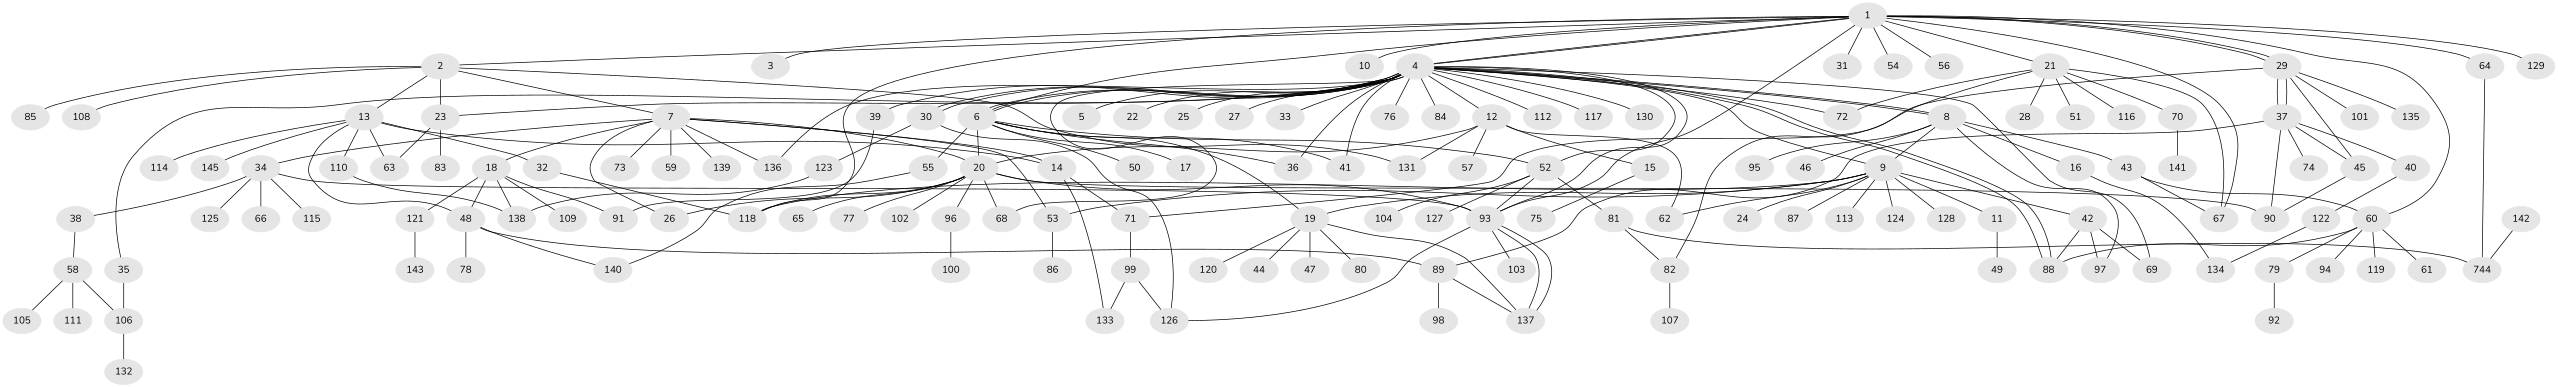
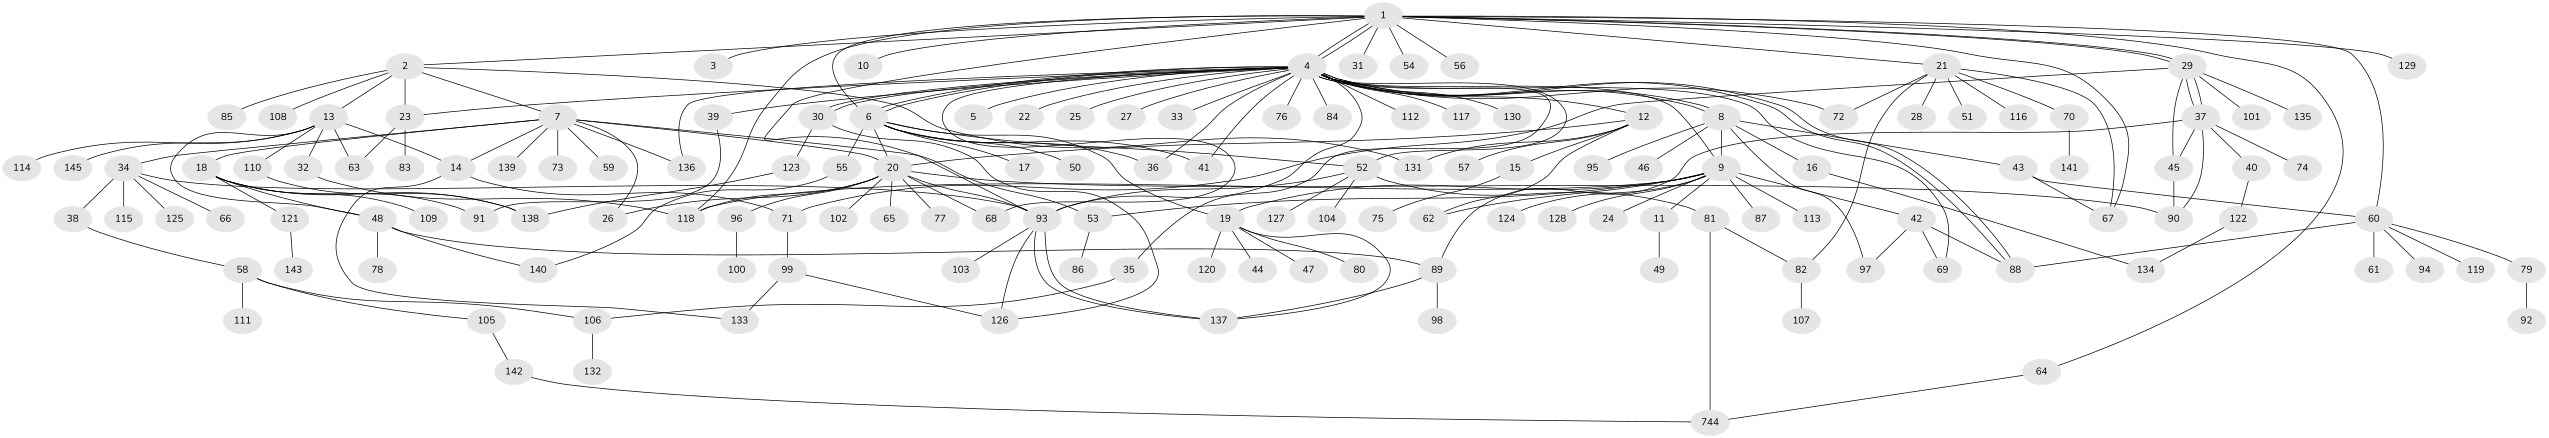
none -> (500, 346)
